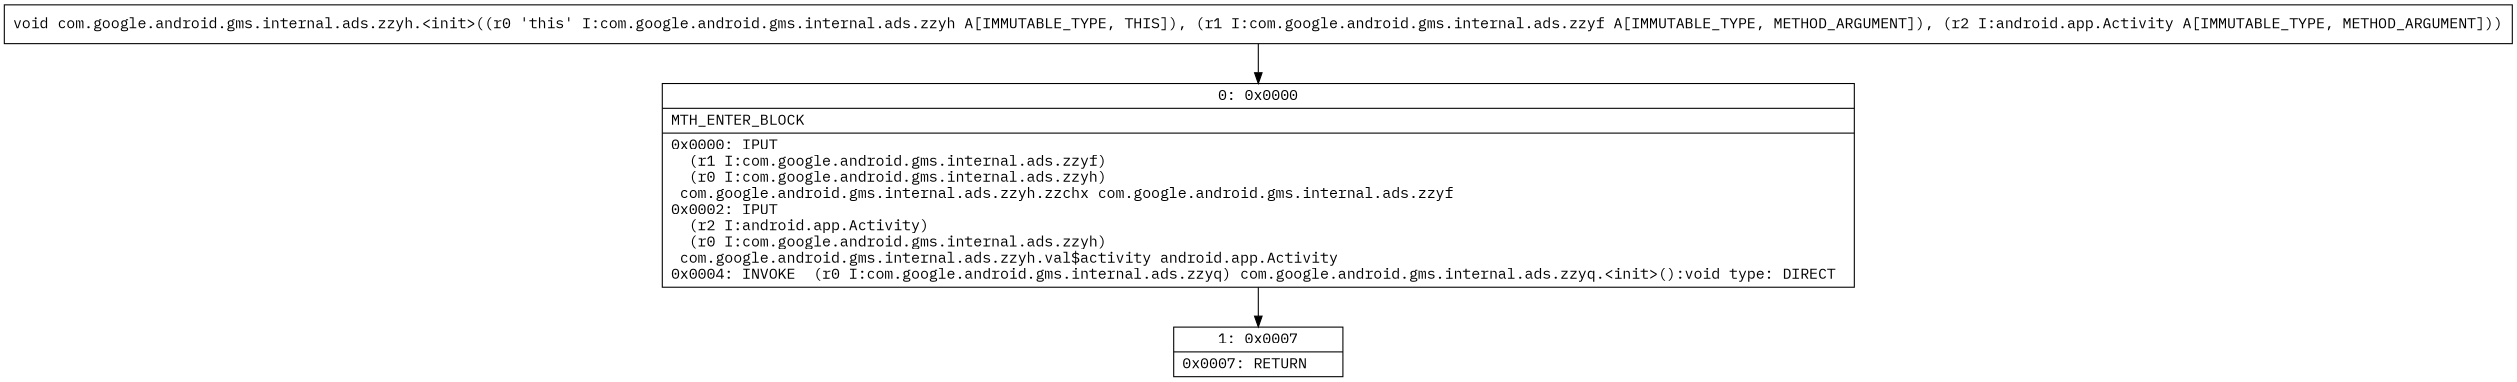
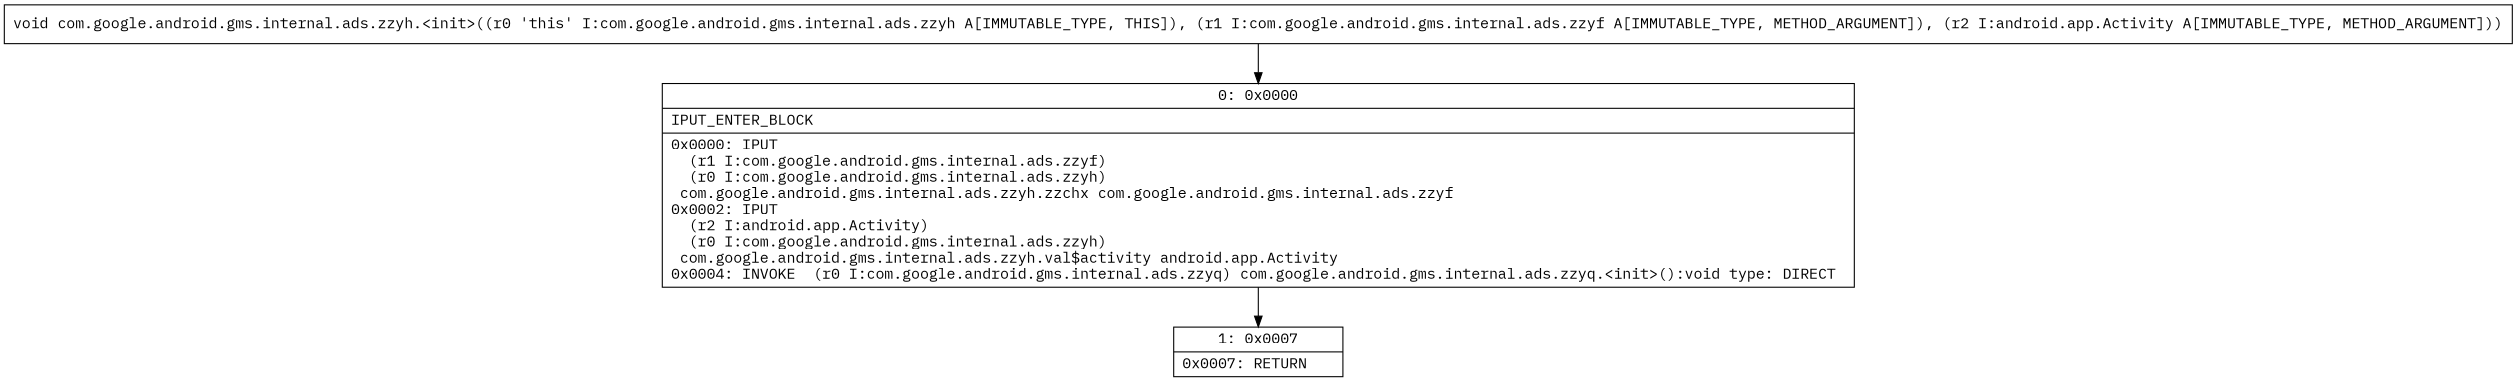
(738, 120) -> (743, 120)
